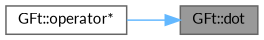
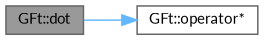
(146, 20) -> (103, 20)
